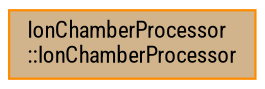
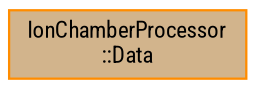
(132, 44) -> (128, 44)
